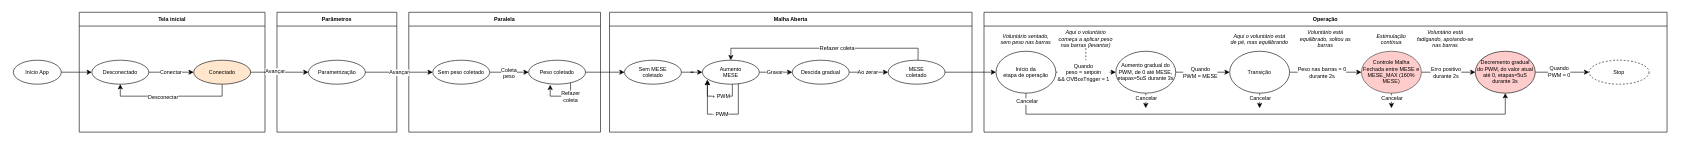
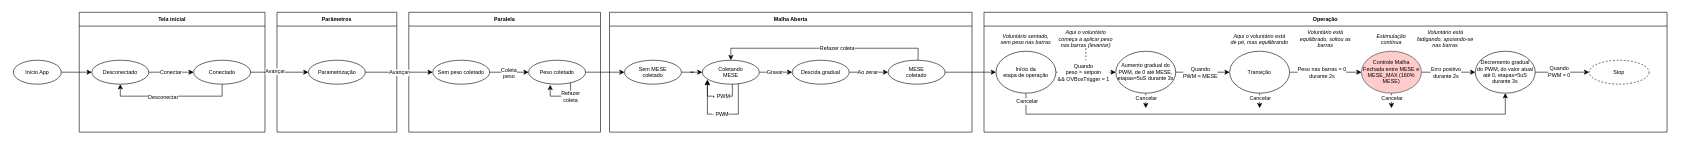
(221, 72) -> (221, 72)
(731, 72) -> (731, 72)
(1506, 72) -> (1506, 72)
